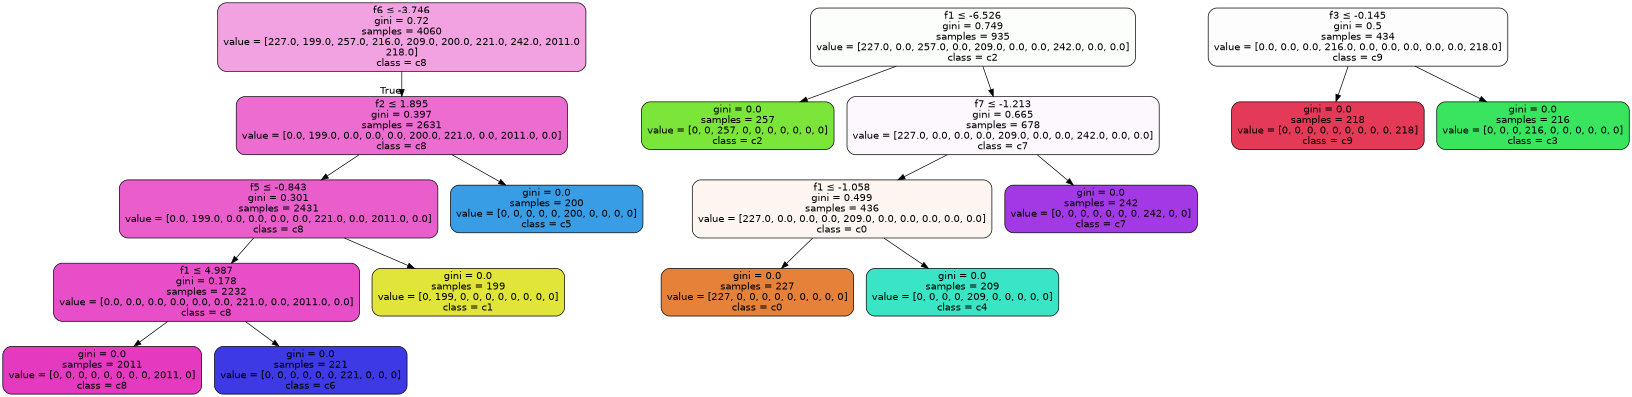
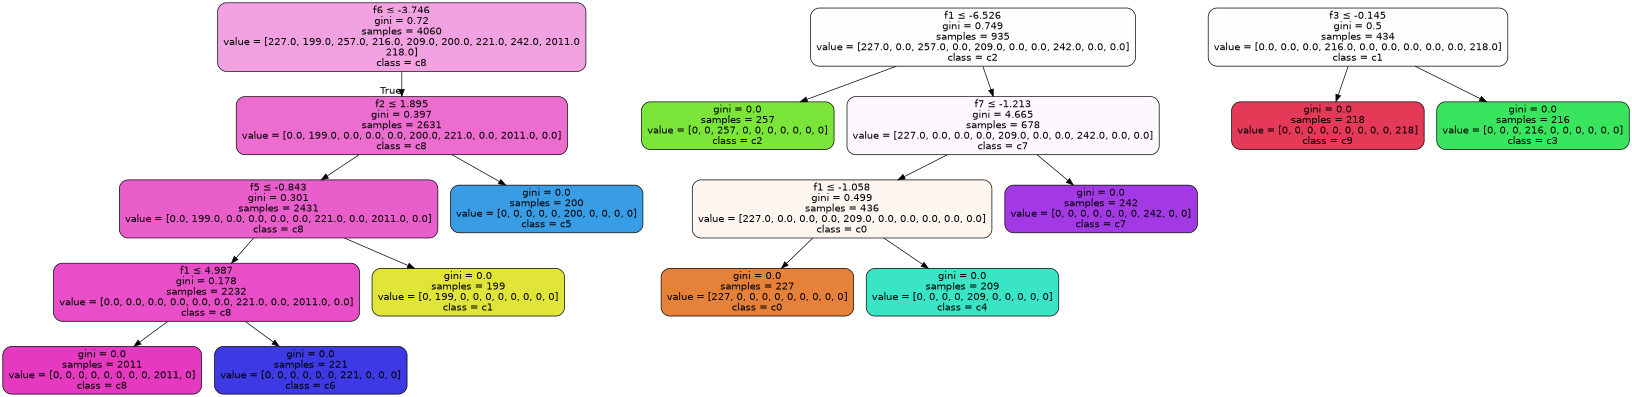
(1358, 58) -> (1358, 58)
(1003, 115) -> (1003, 115)
